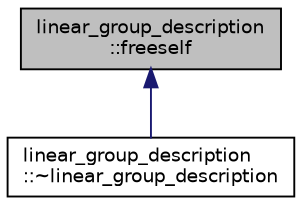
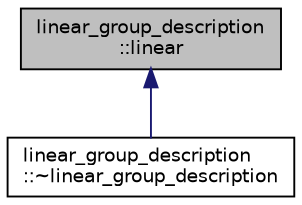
(151, 39) -> (151, 39)
